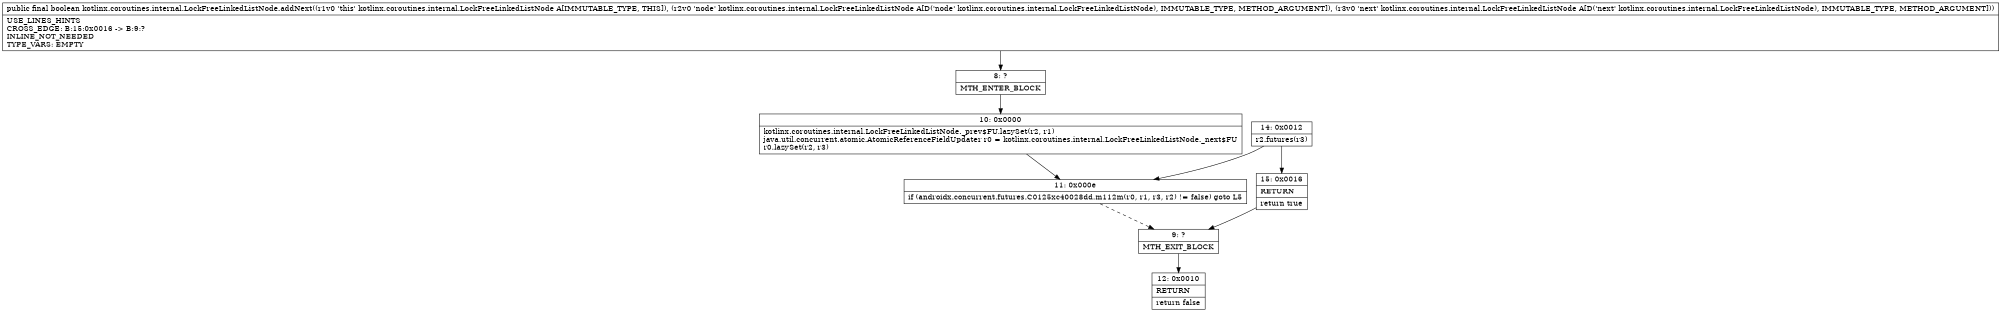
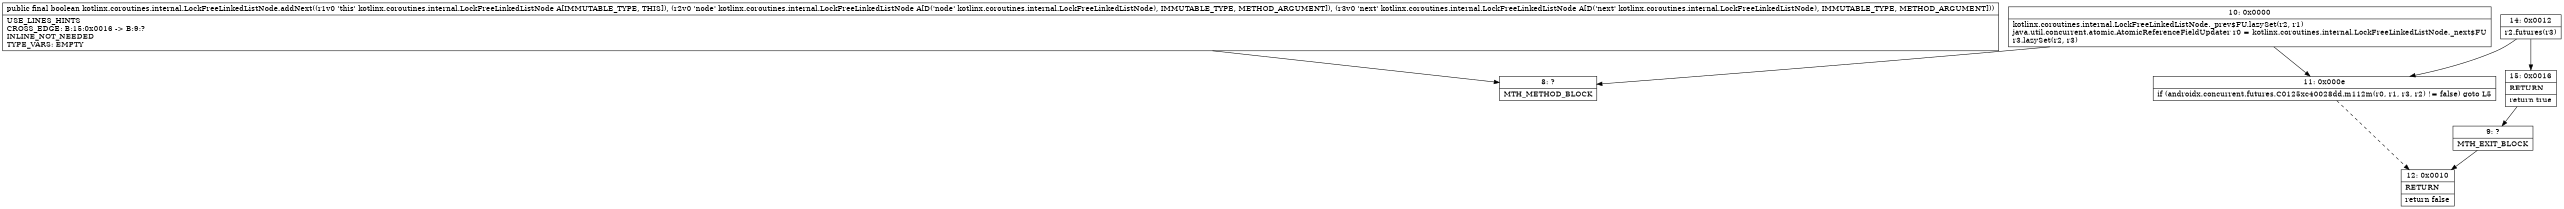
(1001, 88) -> (1548, 94)
(1001, 102) -> (1826, 66)
(796, 148) -> (2045, 41)
(1125, 215) -> (2371, 133)
